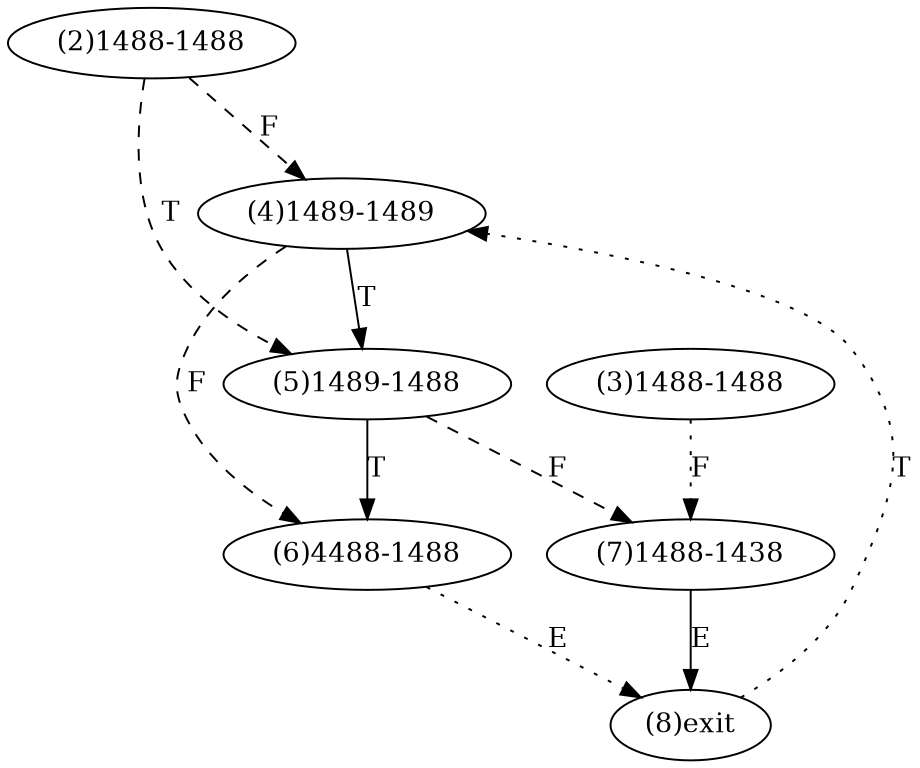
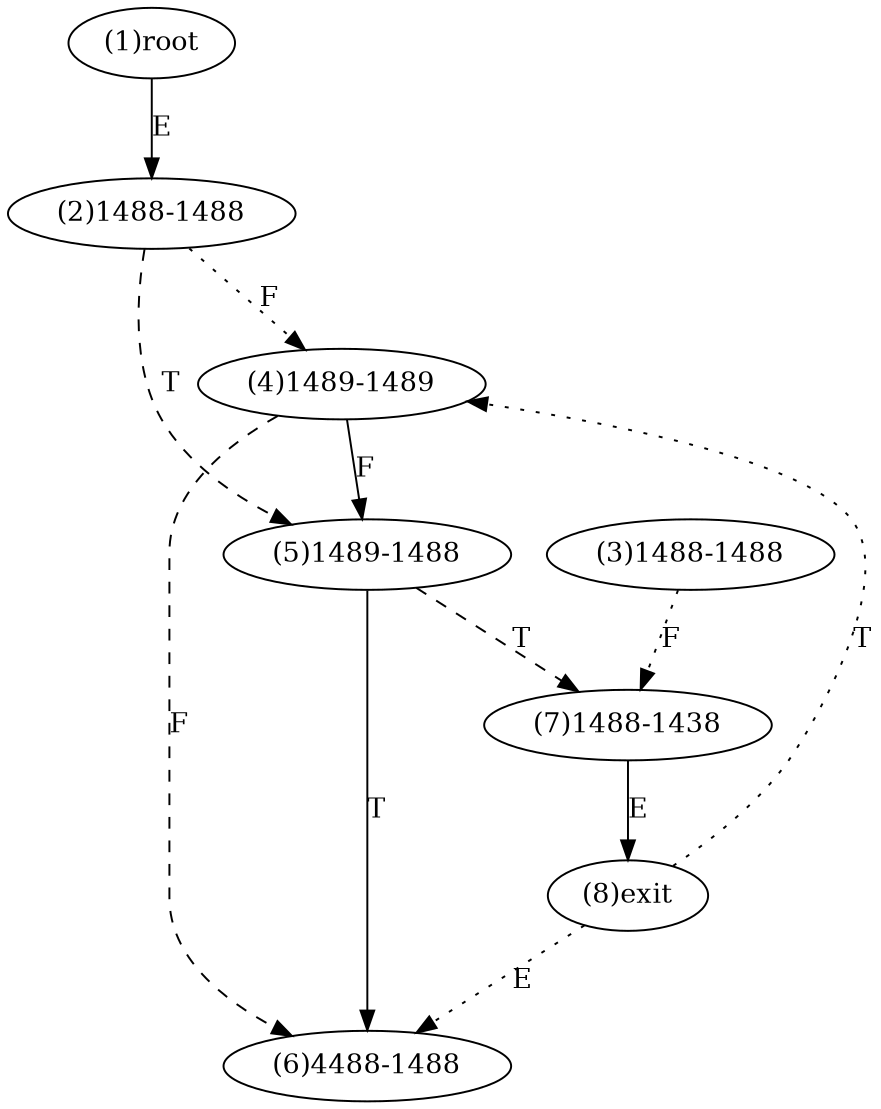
none -> (152, 43)
(240, 122) -> (240, 293)
(367, 299) -> (365, 469)
(557, 469) -> (522, 640)
(525, 638) -> (509, 974)
